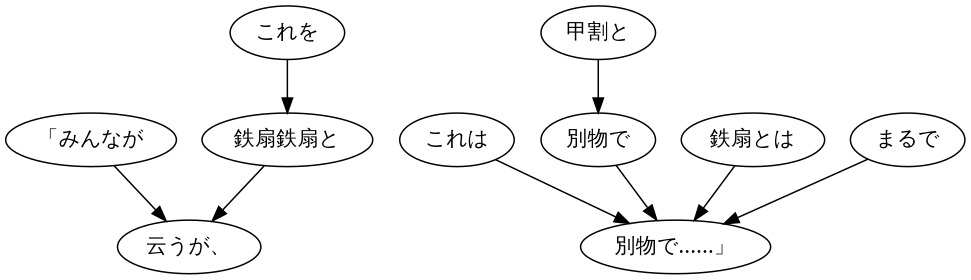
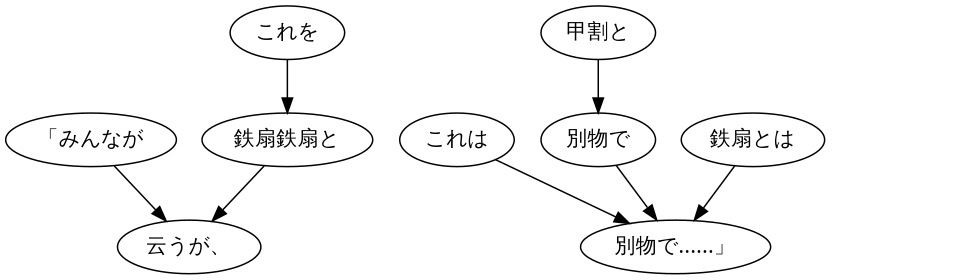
(908, 140) -> none
